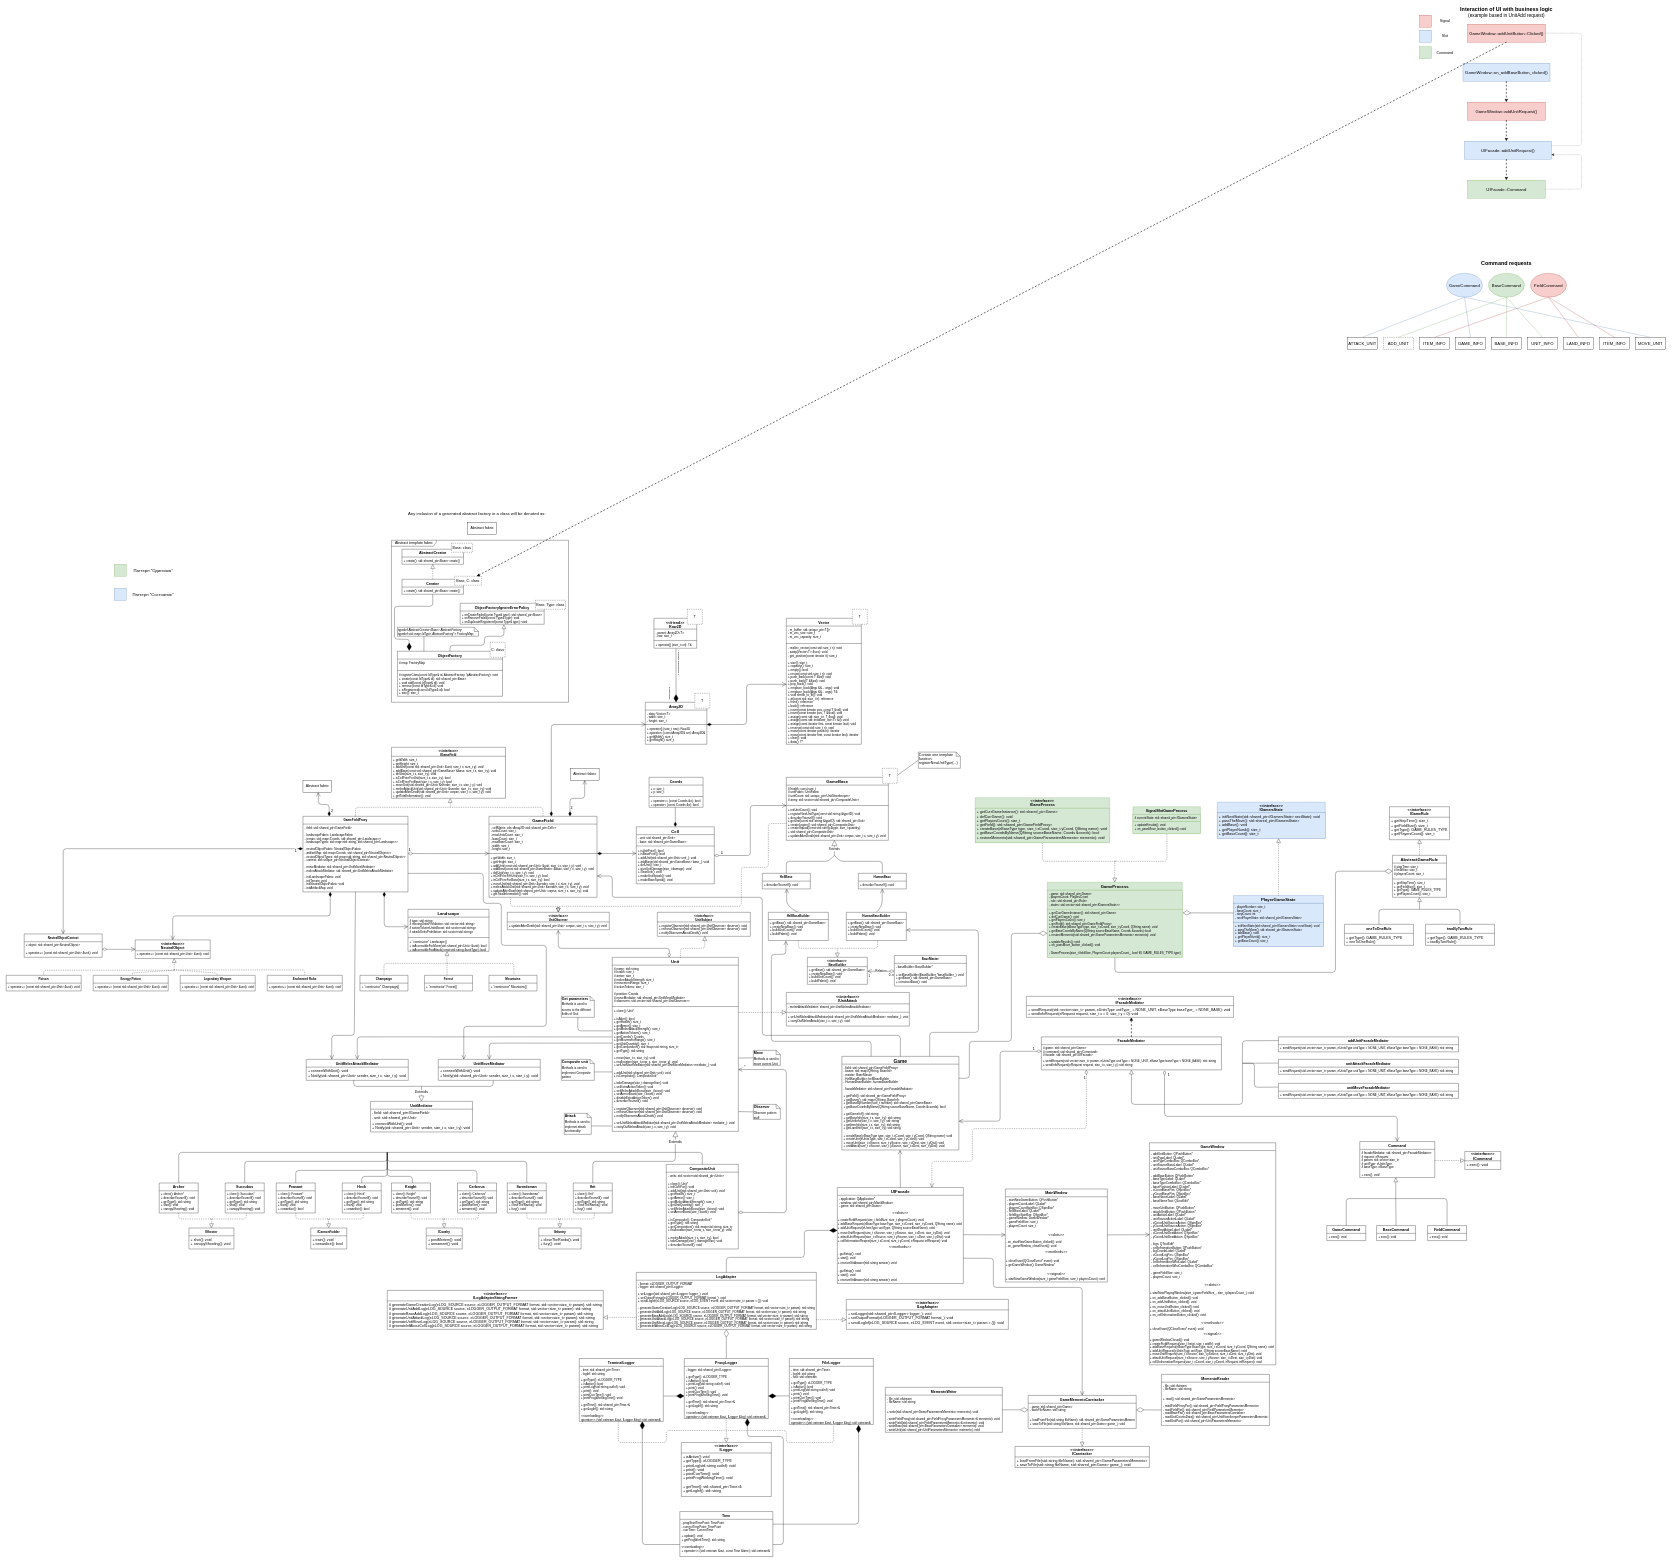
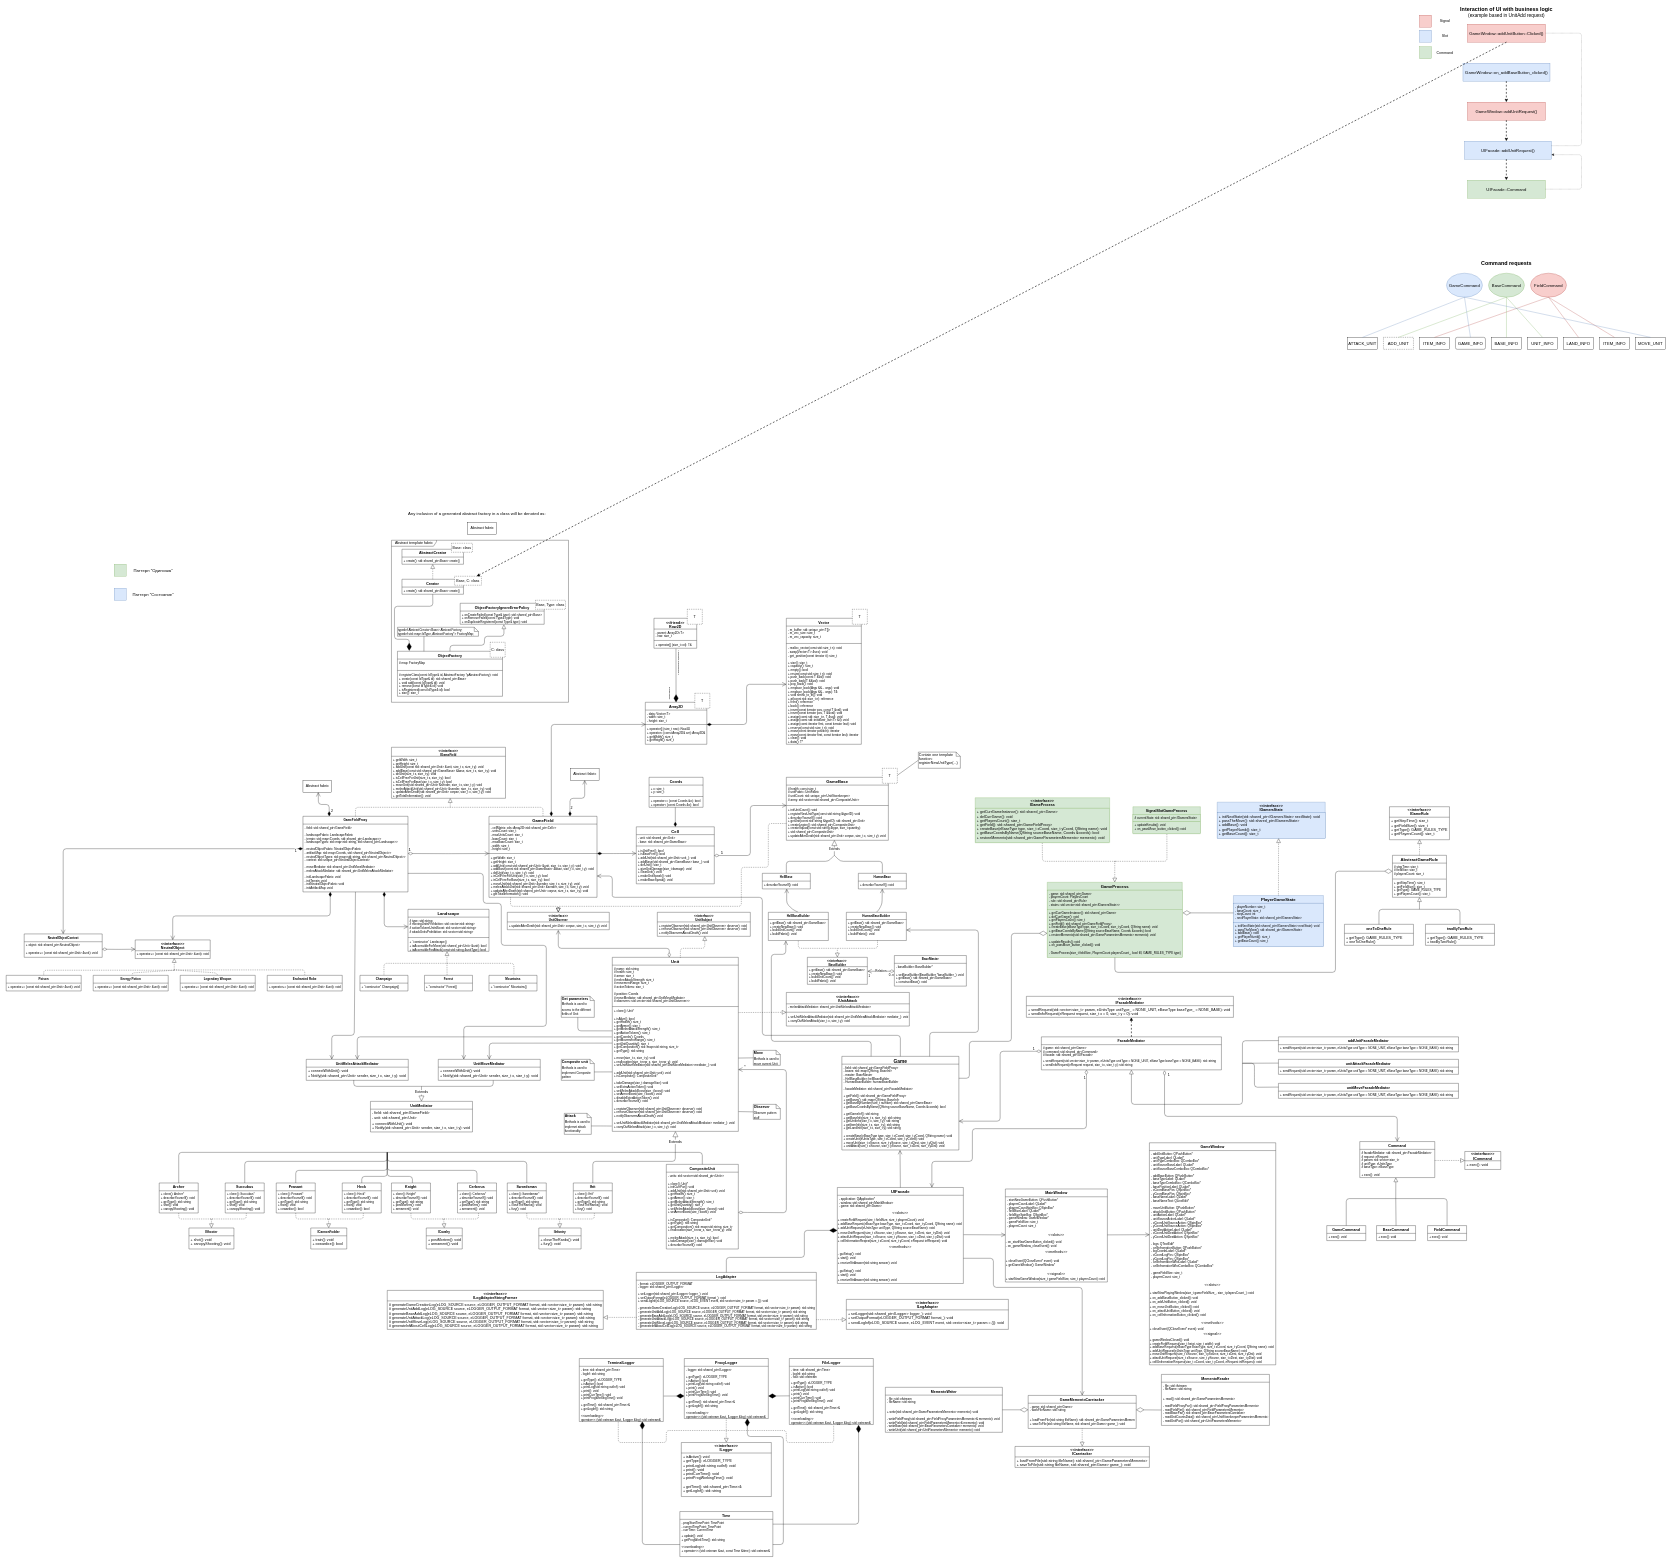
(1470, 343) -> (1470, 343)
(1006, 1128) -> (1006, 1128)
(726, 1348) -> none
